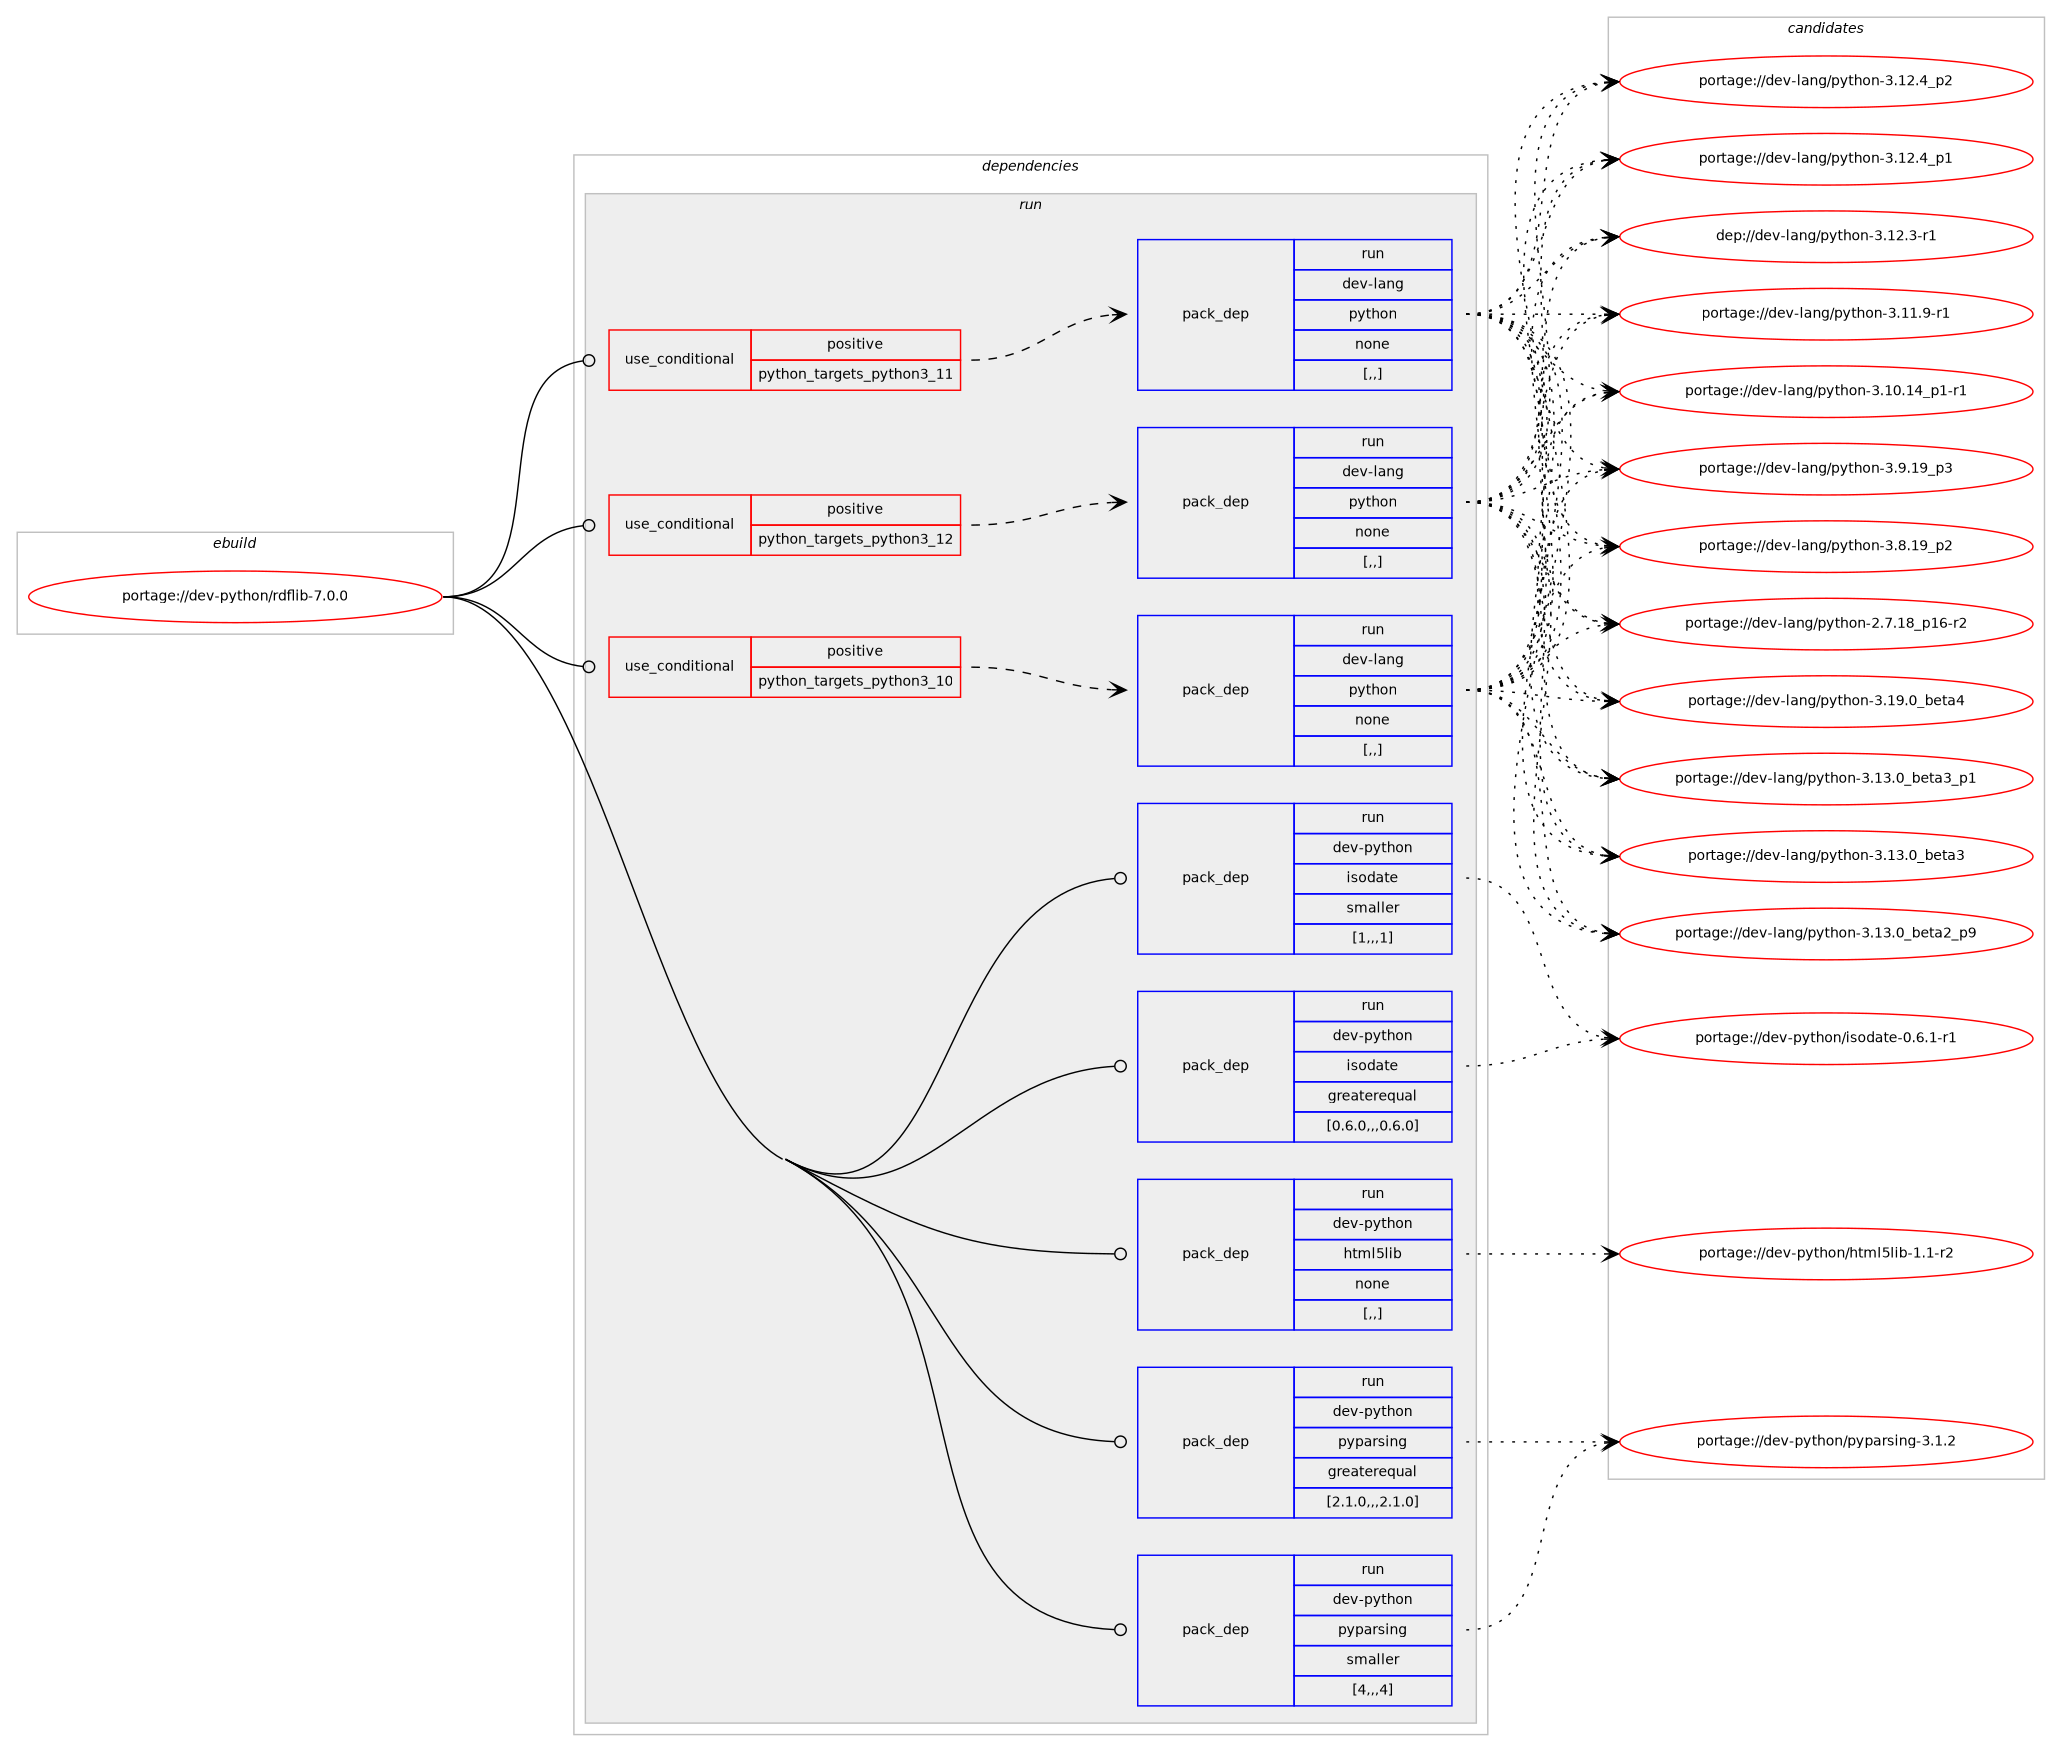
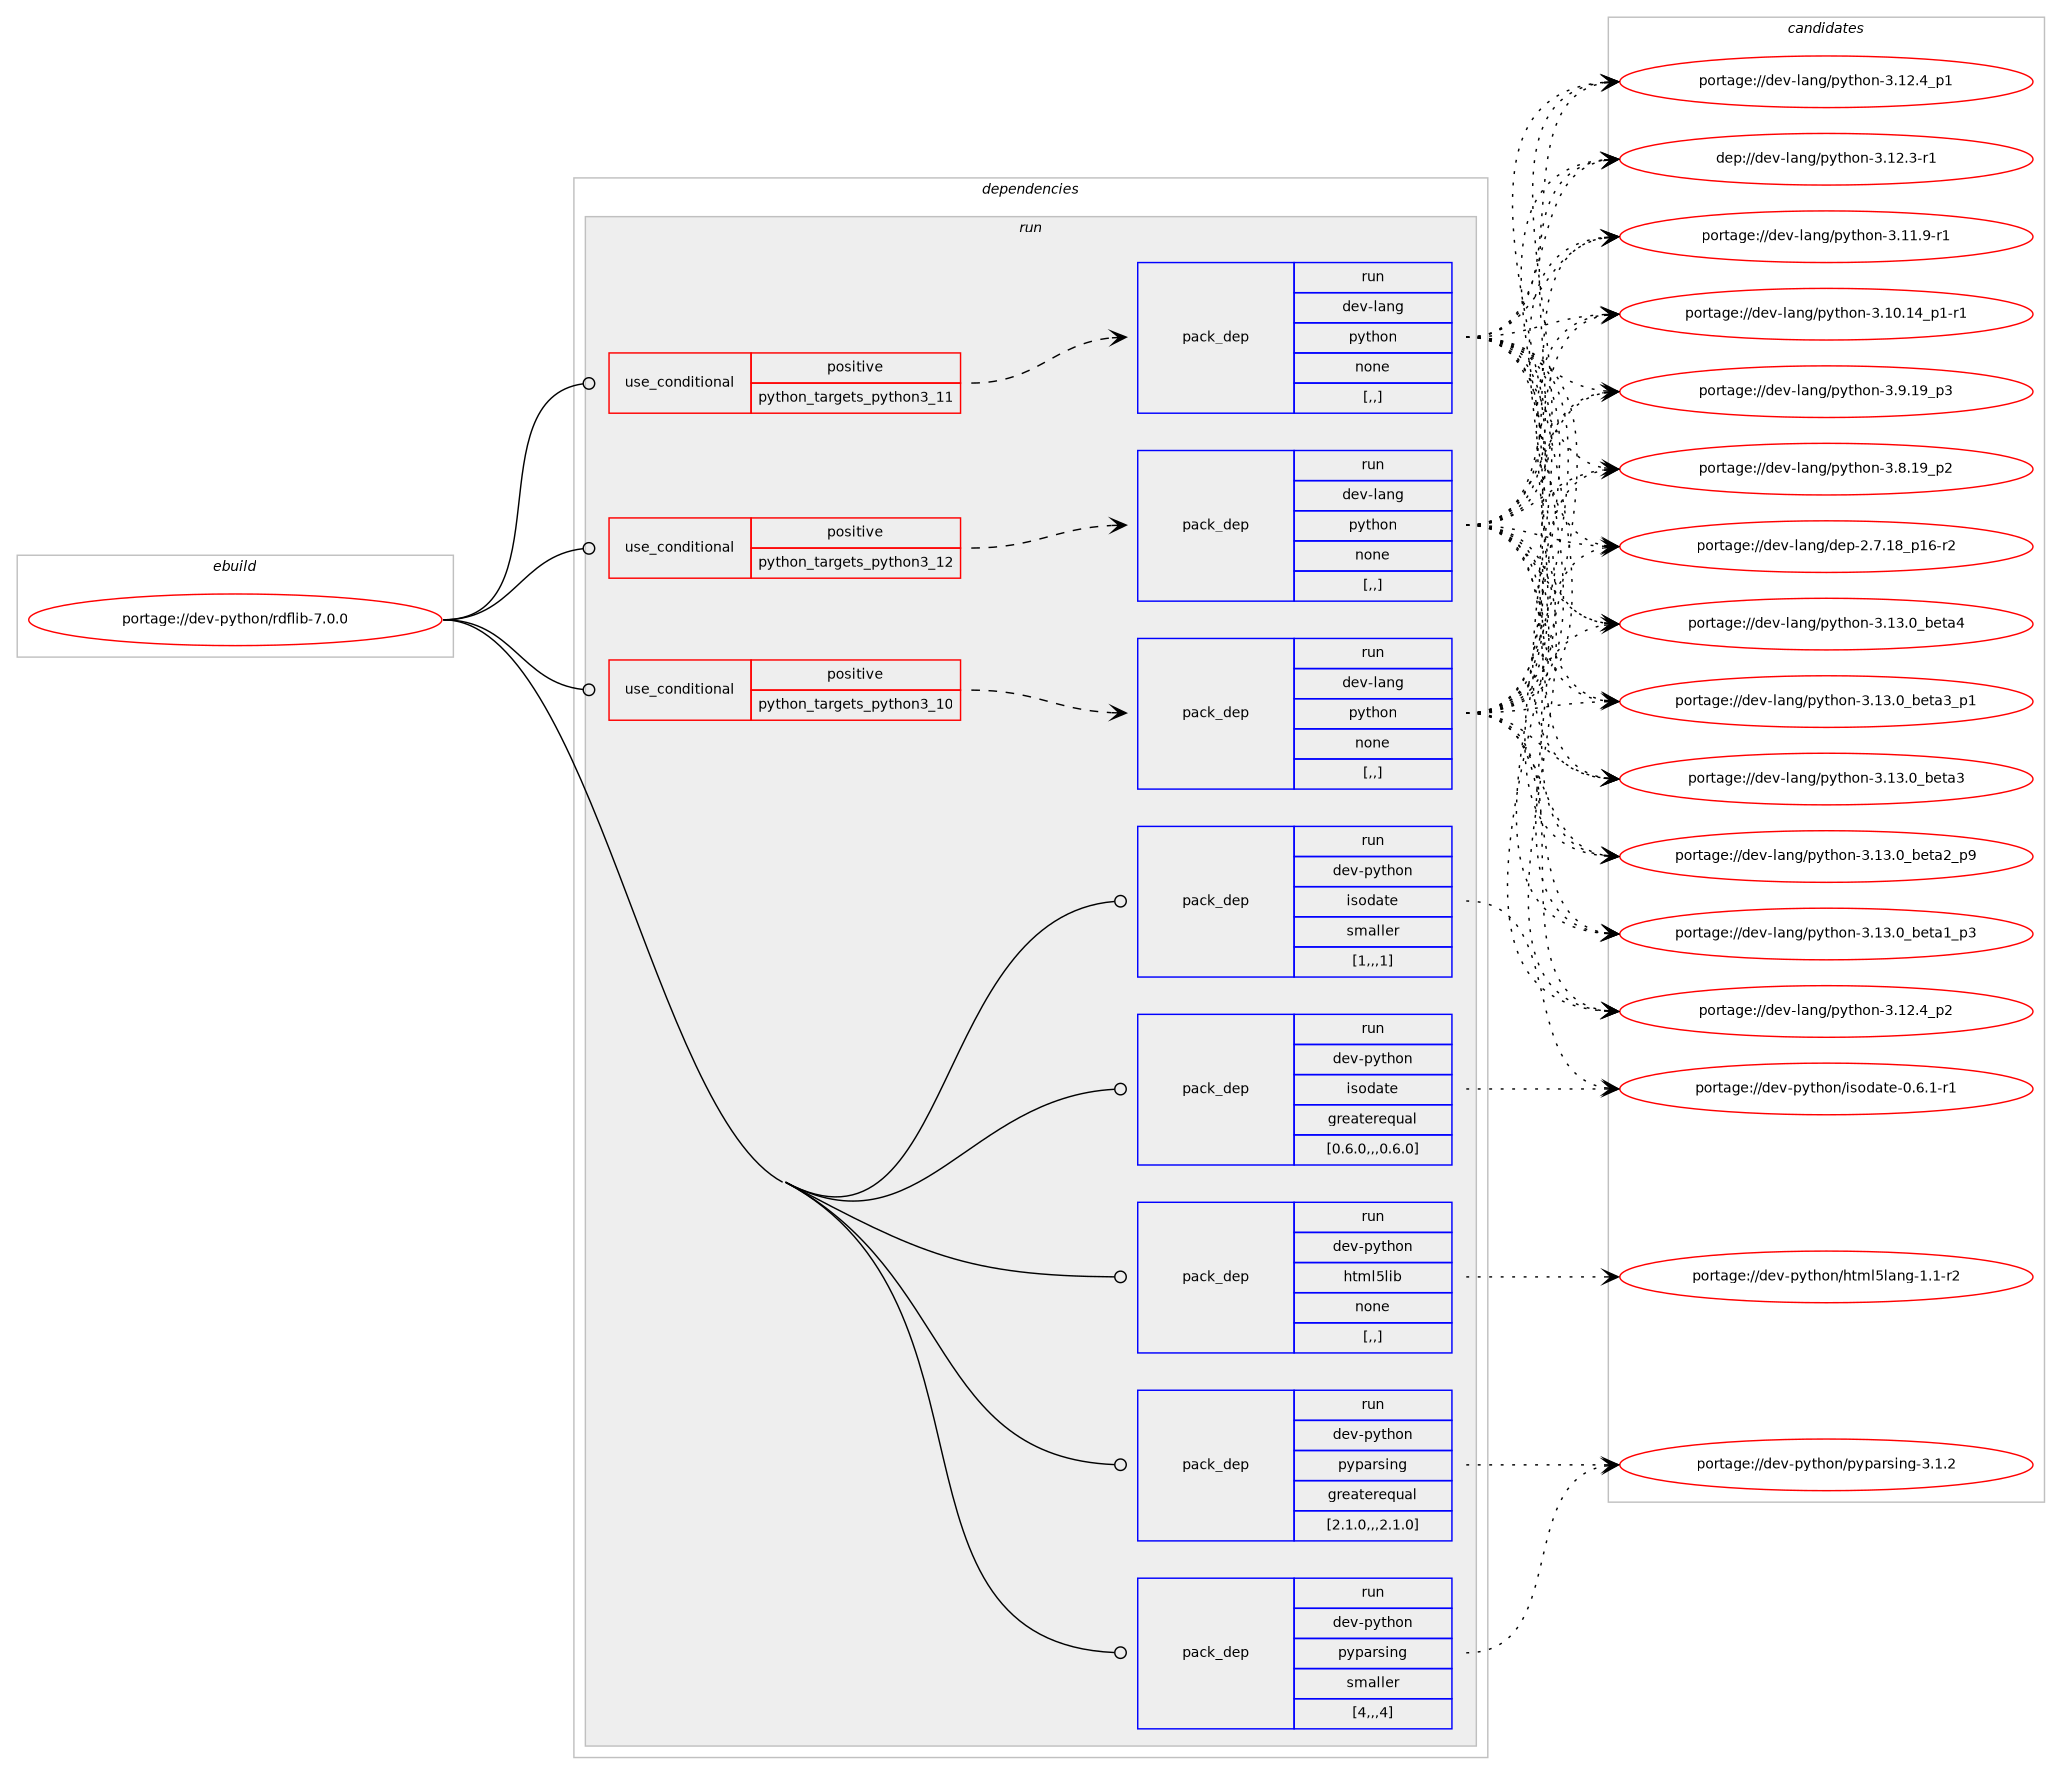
(1826, 624) -> (1826, 547)
(1826, 702) -> (1826, 624)
none -> (1826, 934)
(1826, 1254) -> (1826, 1277)
